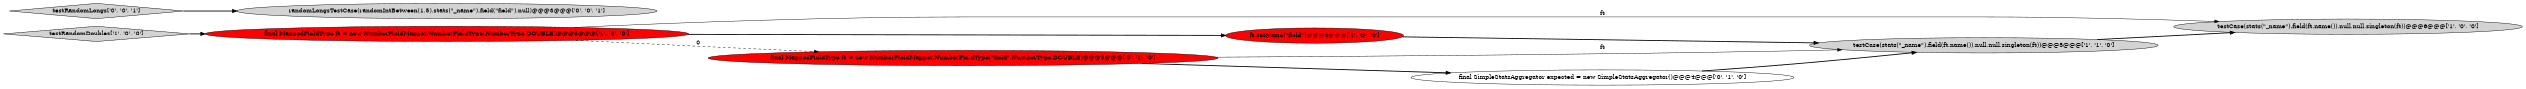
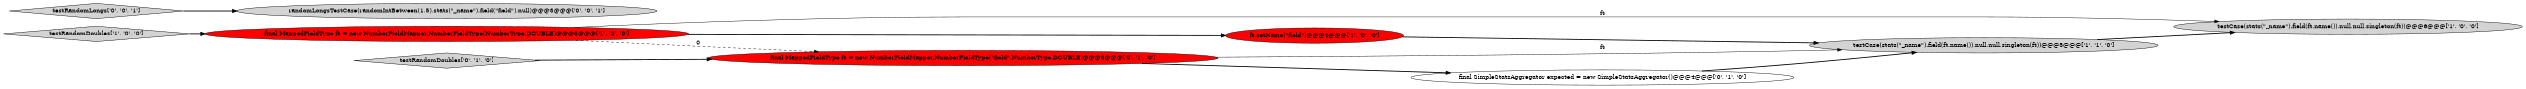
none -> (447, 61)
